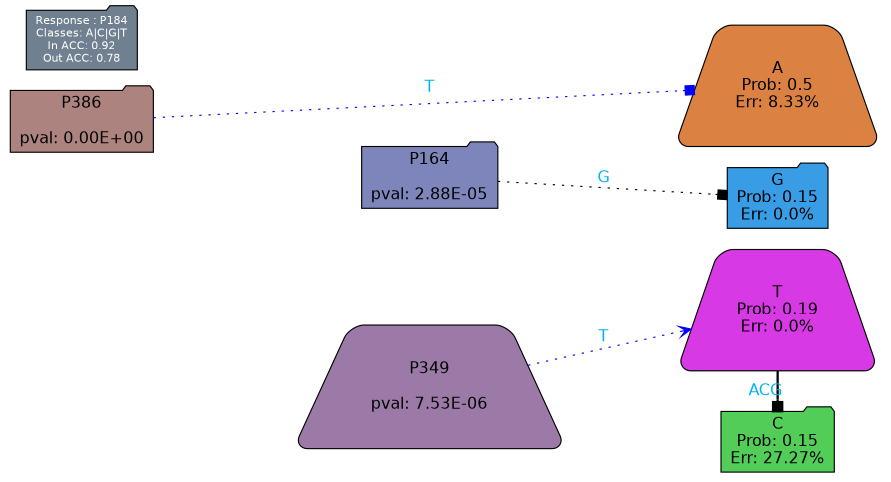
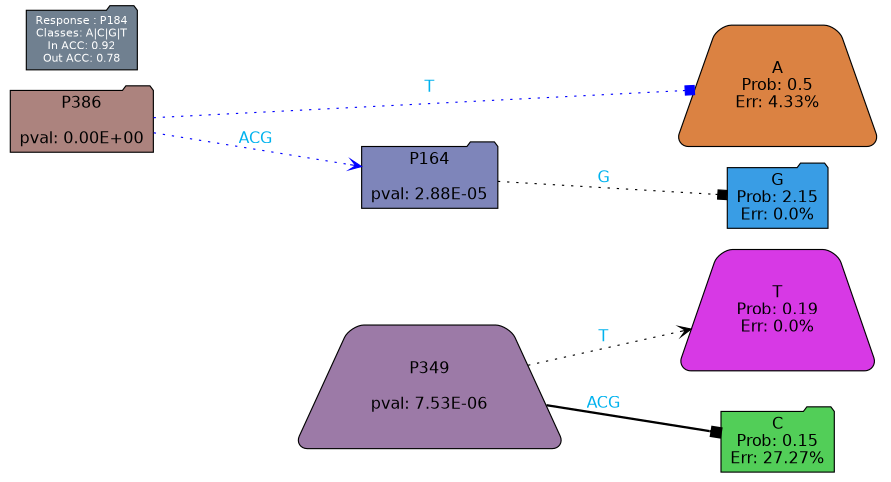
(778, 86) -> (778, 86)
none -> (252, 149)
(778, 198) -> (778, 198)
(604, 348) -> (604, 348)
(778, 385) -> (628, 418)
